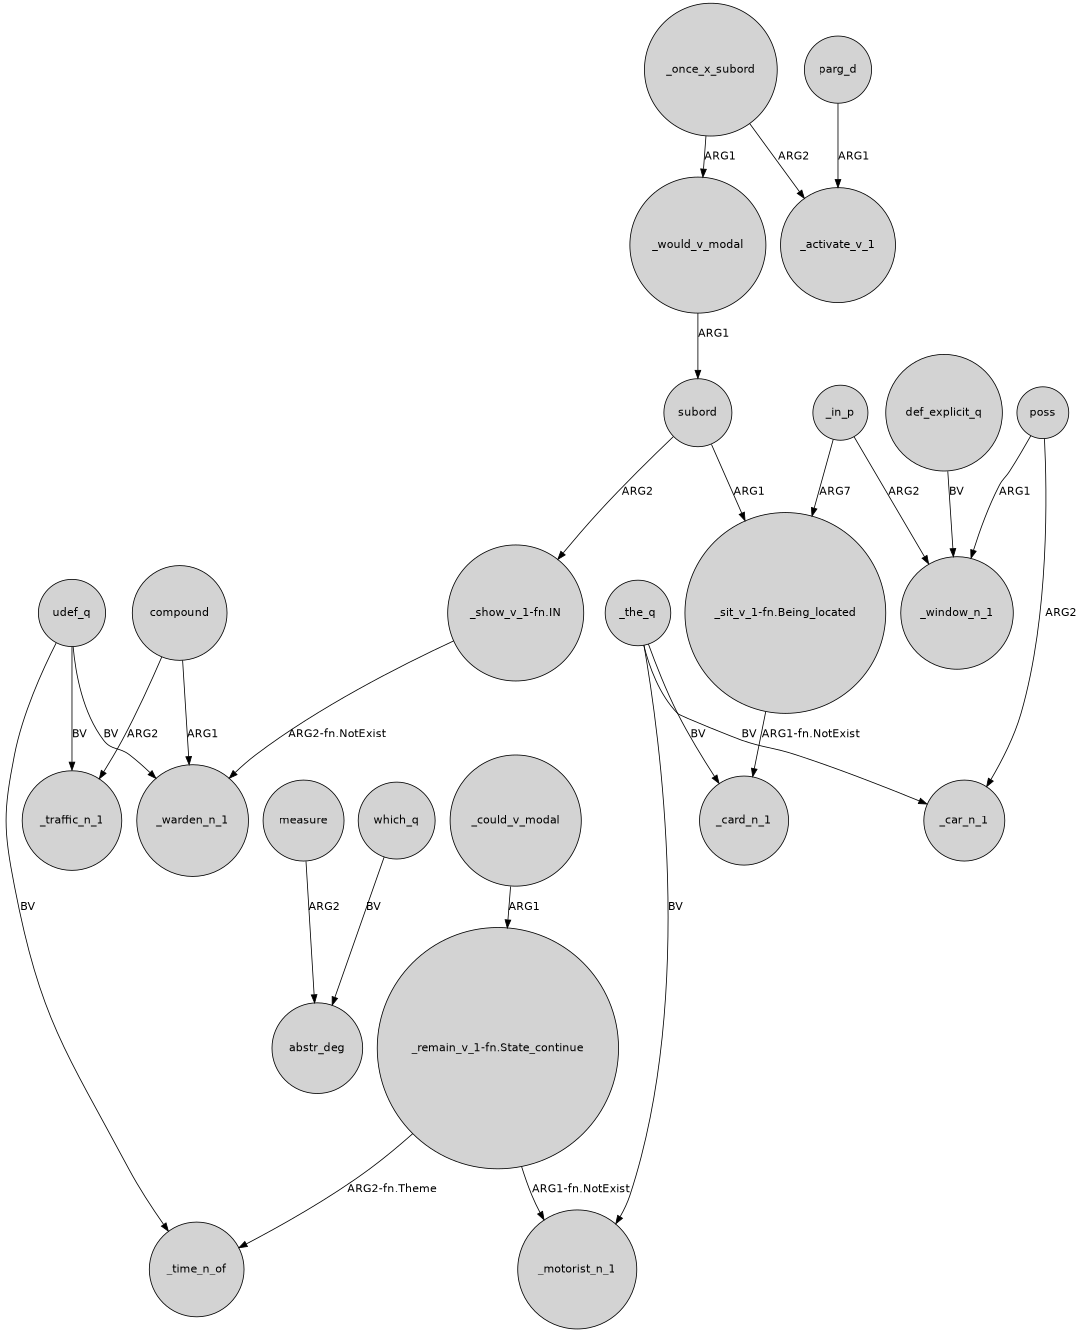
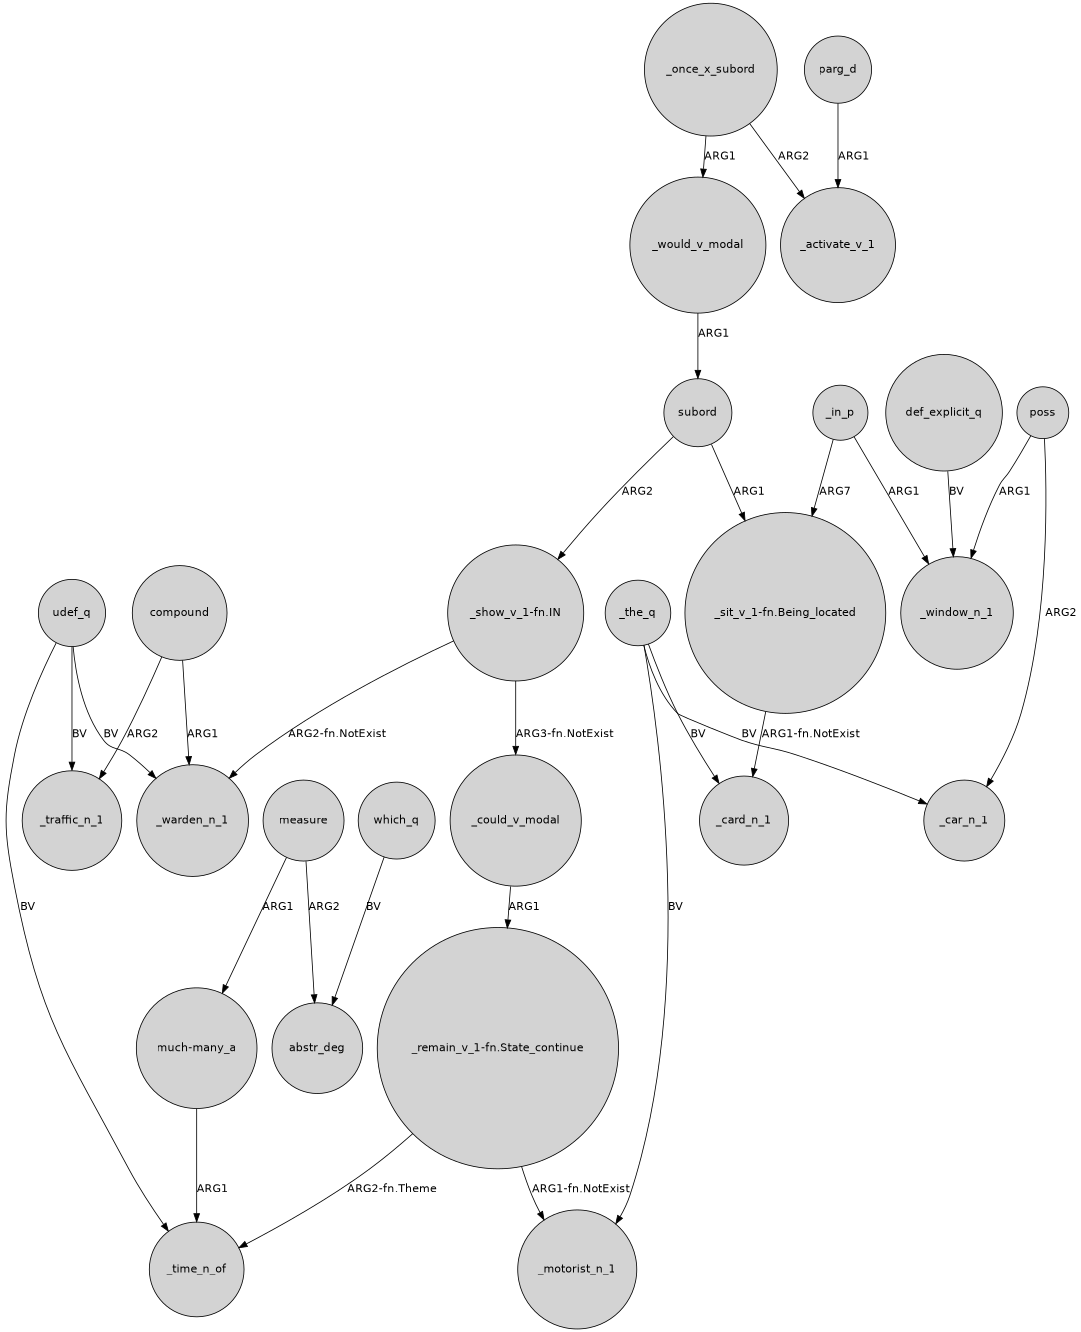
(904, 492) -> (904, 492)
none -> (516, 714)
none -> (197, 1048)
